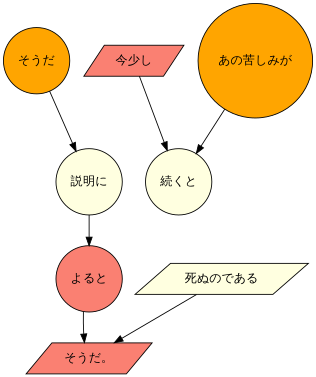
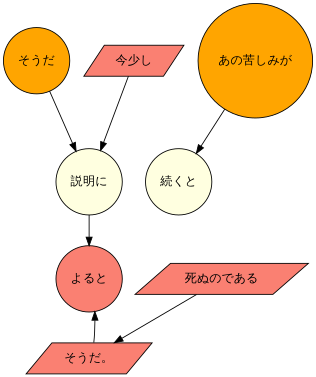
(152, 109) -> (116, 109)
(222, 279) -> (222, 279)
(83, 323) -> (95, 331)
